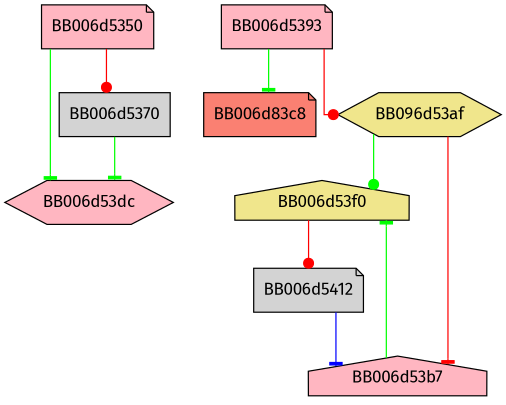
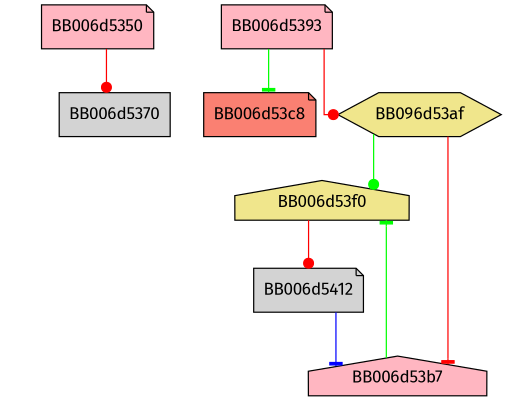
(260, 115) -> (260, 115)
(89, 202) -> none
